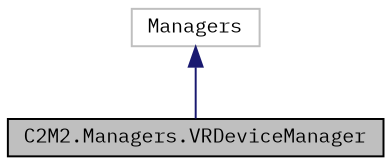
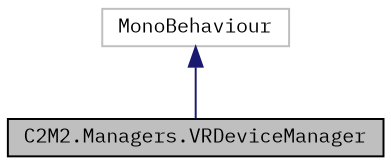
(196, 28) -> (196, 28)
